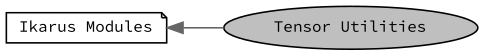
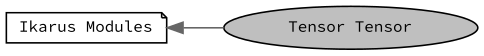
(351, 28) -> (351, 28)
